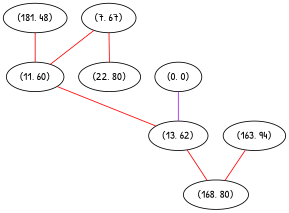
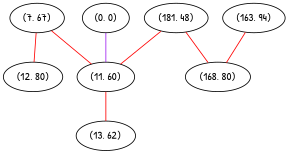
(110, 77) -> (33, 77)
(178, 106) -> (106, 48)
(197, 165) -> (197, 47)
